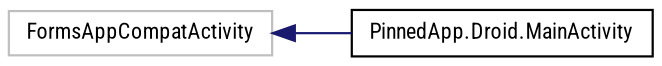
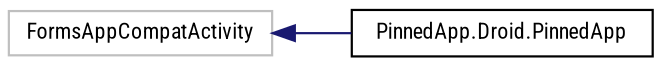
(502, 33) -> (502, 33)
